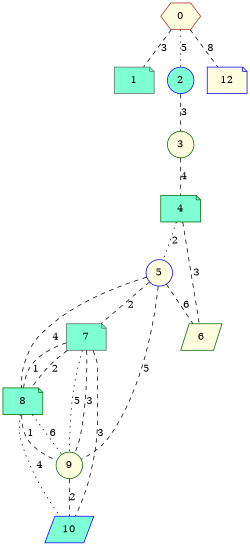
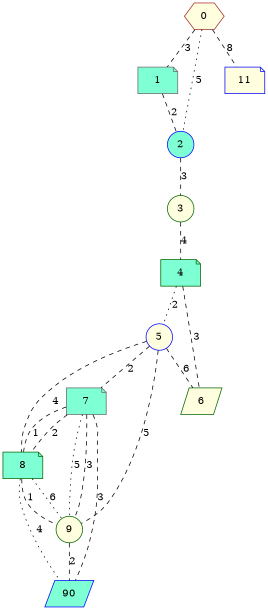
(227, 80) -> (245, 80)
none -> (169, 113)
(69, 530) -> (69, 594)
